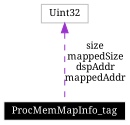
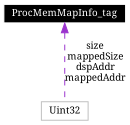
(65, 67) -> (65, 67)
